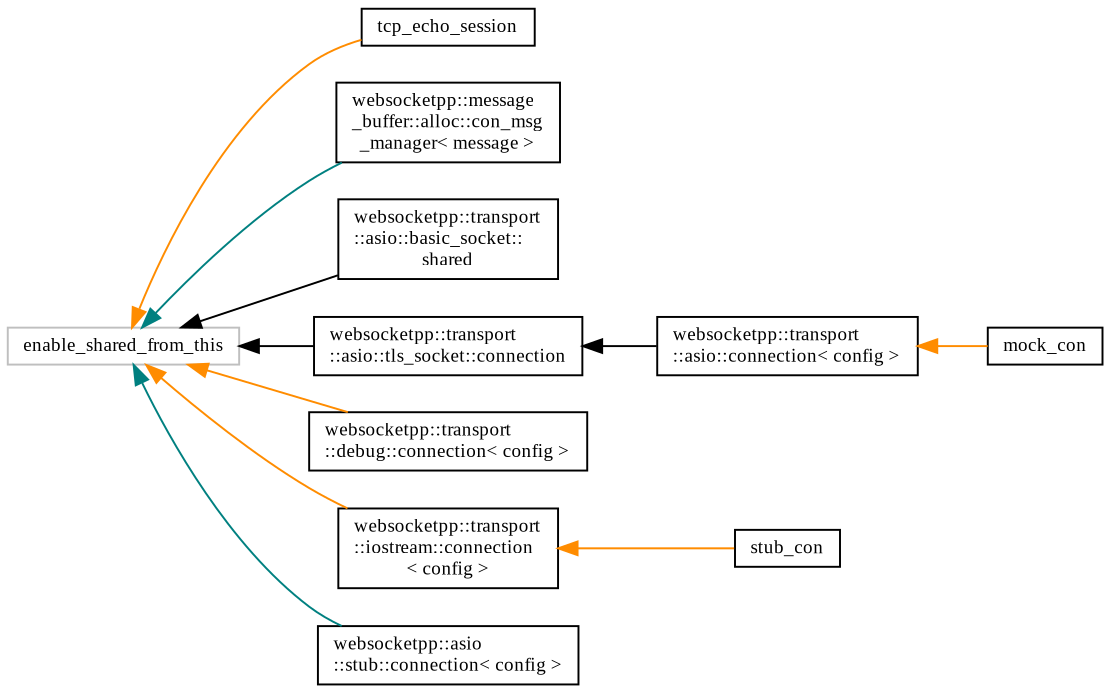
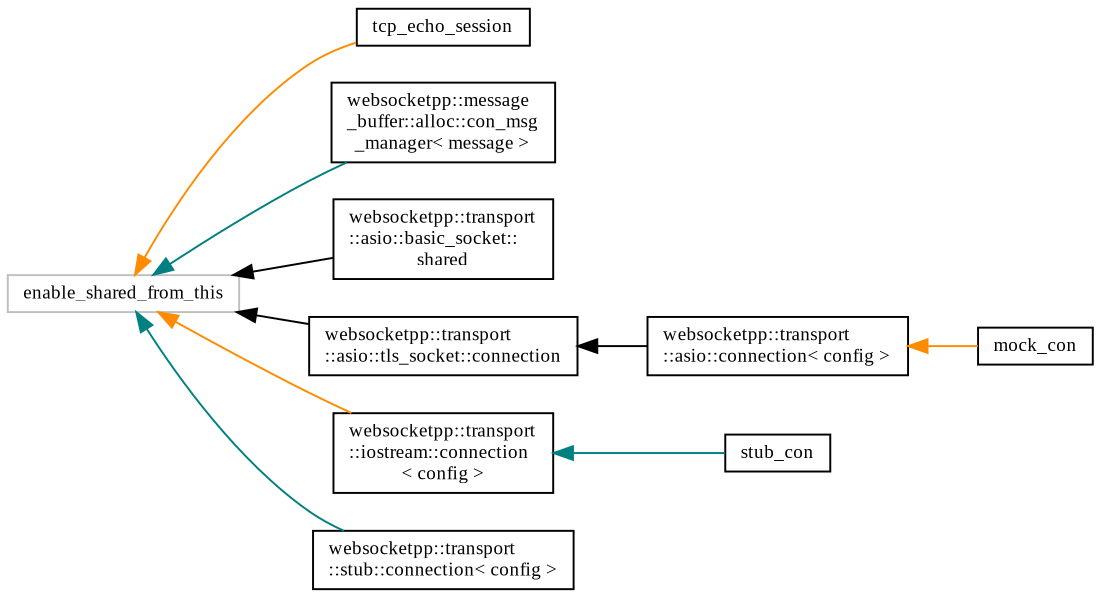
(448, 441) -> none
(656, 548) -> (649, 453)
(448, 655) -> (443, 560)
